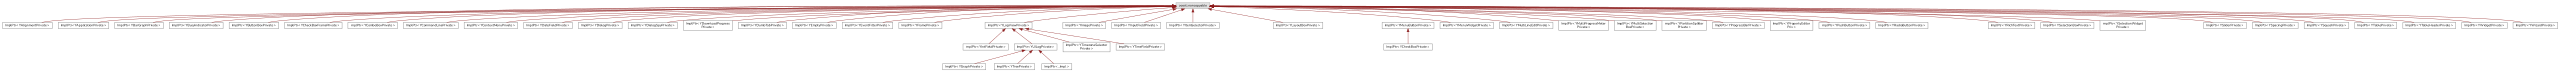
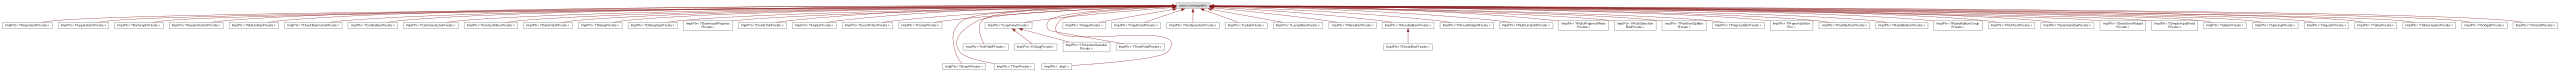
none -> (1303, 13)
none -> (1246, 25)
none -> (1353, 25)
none -> (1958, 25)
none -> (2175, 25)
(1076, 36) -> (1067, 15)
(996, 37) -> (1064, 8)
(998, 57) -> (1043, 9)
(1024, 58) -> (975, 22)
(1047, 58) -> (1105, 36)
